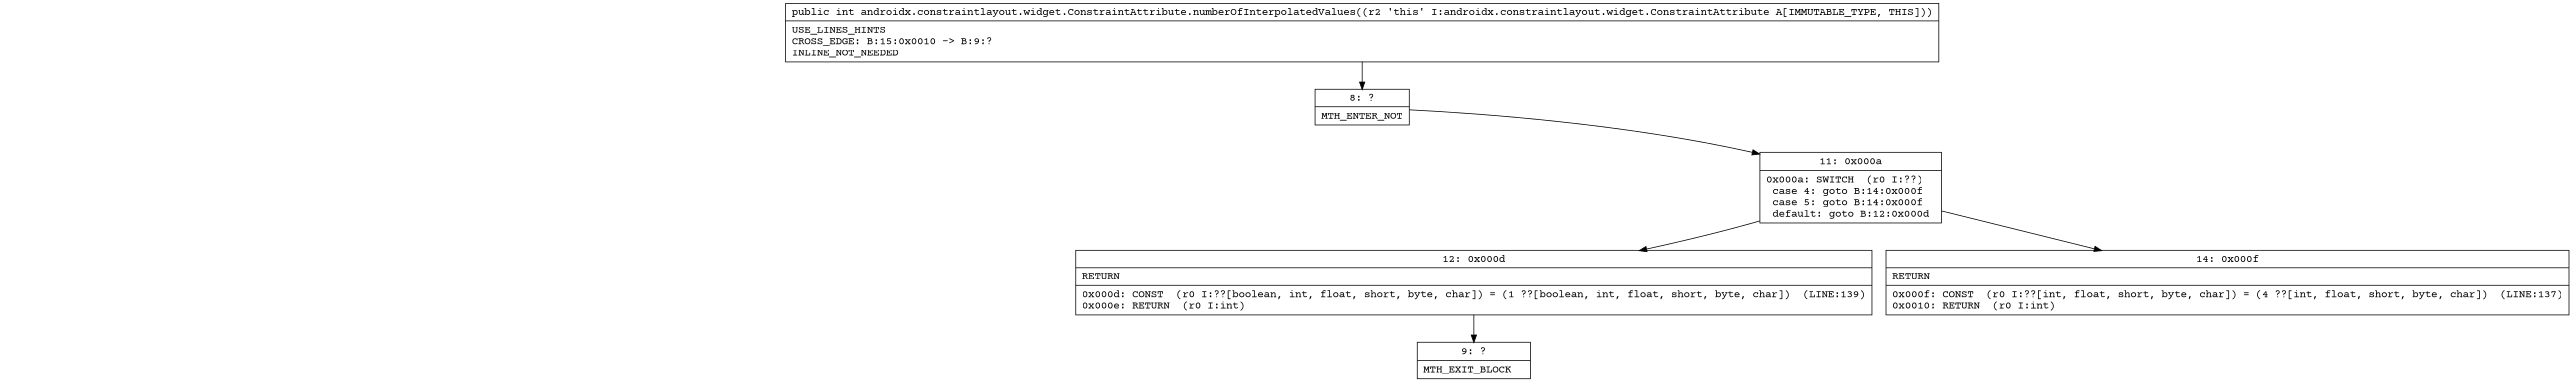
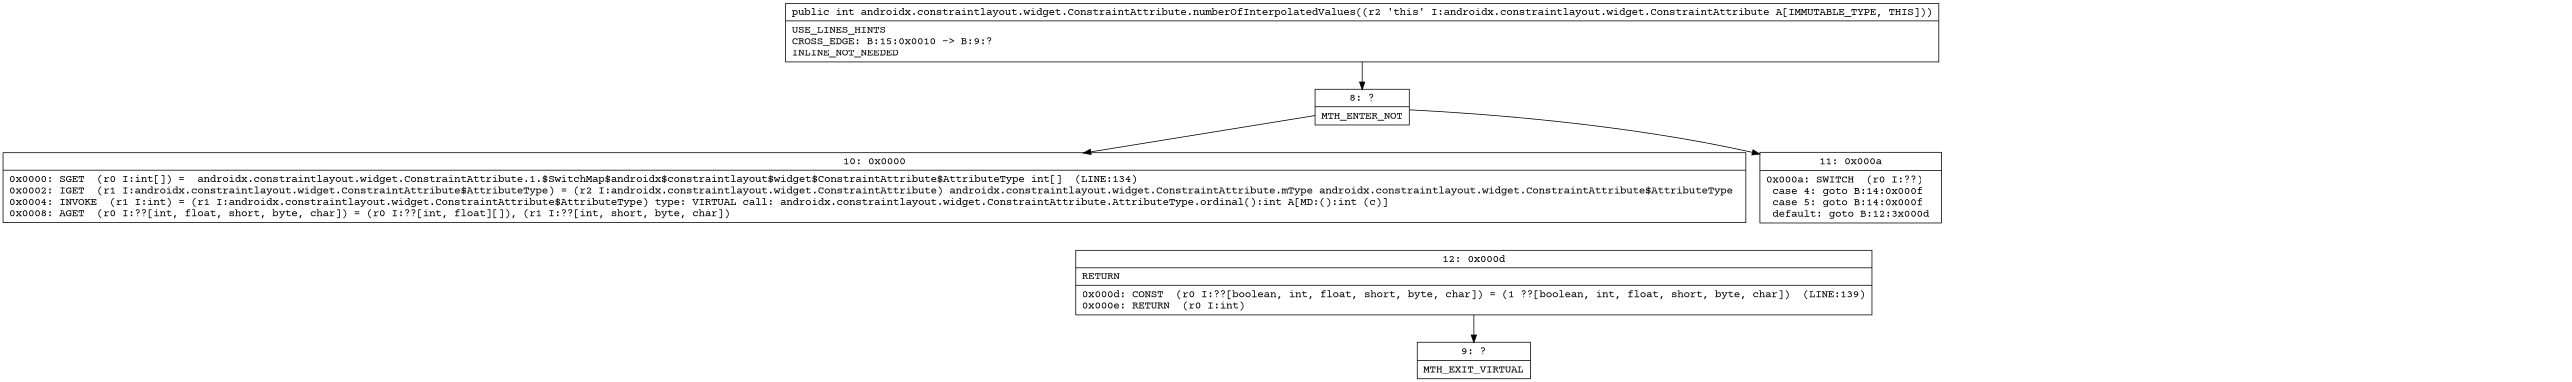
none -> (874, 188)
(1851, 213) -> (1851, 213)
(1703, 236) -> none
(2228, 283) -> none
(1467, 369) -> (1474, 369)
